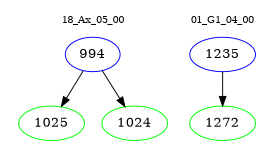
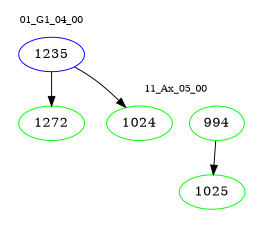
(93, 21) -> (176, 89)
(93, 54) -> (217, 123)
(111, 85) -> (105, 88)
